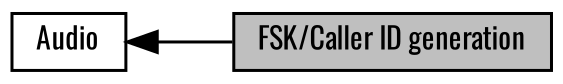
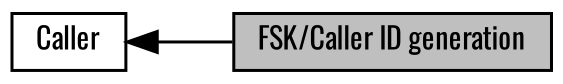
(69, 42) -> (69, 42)
